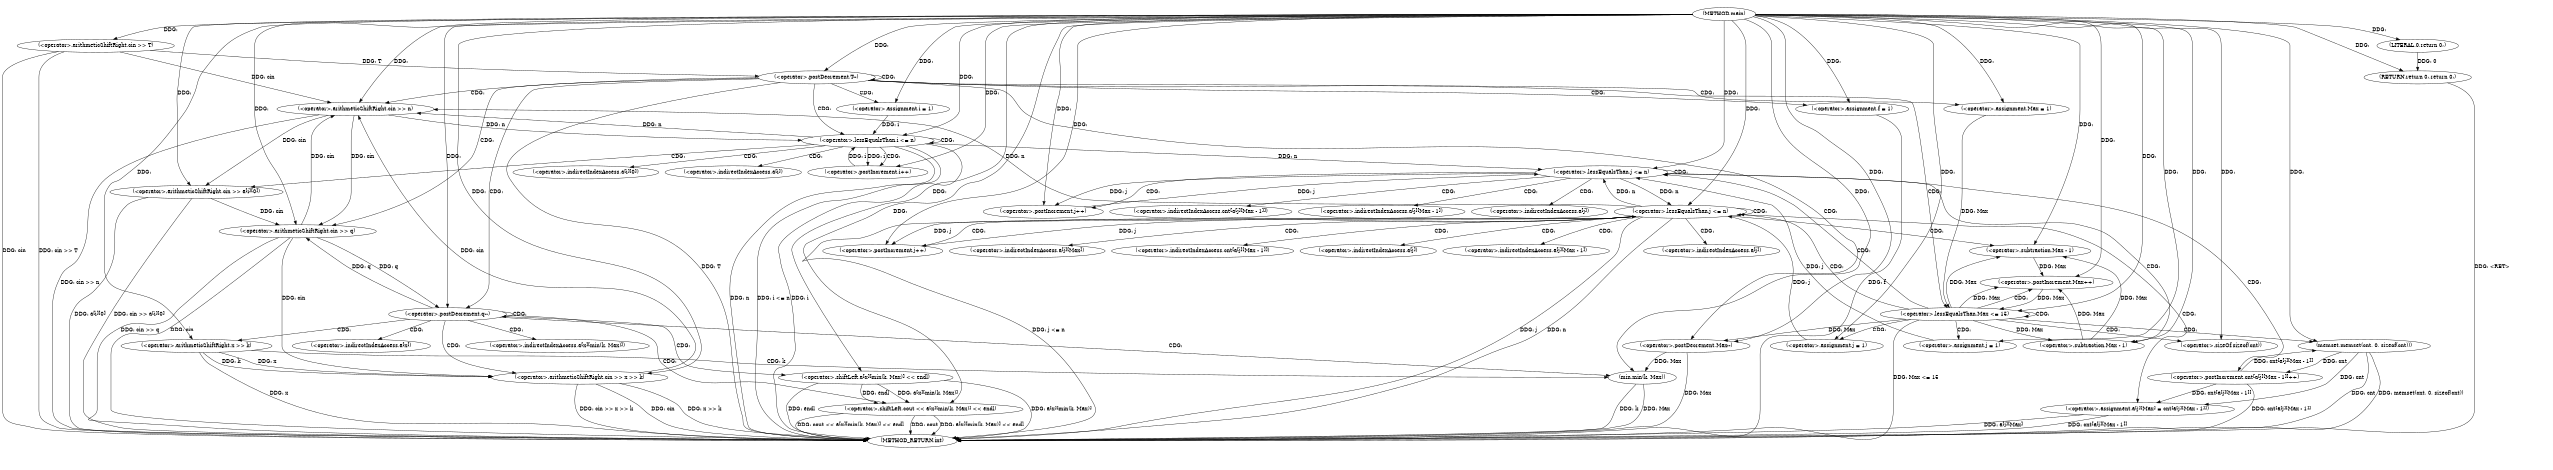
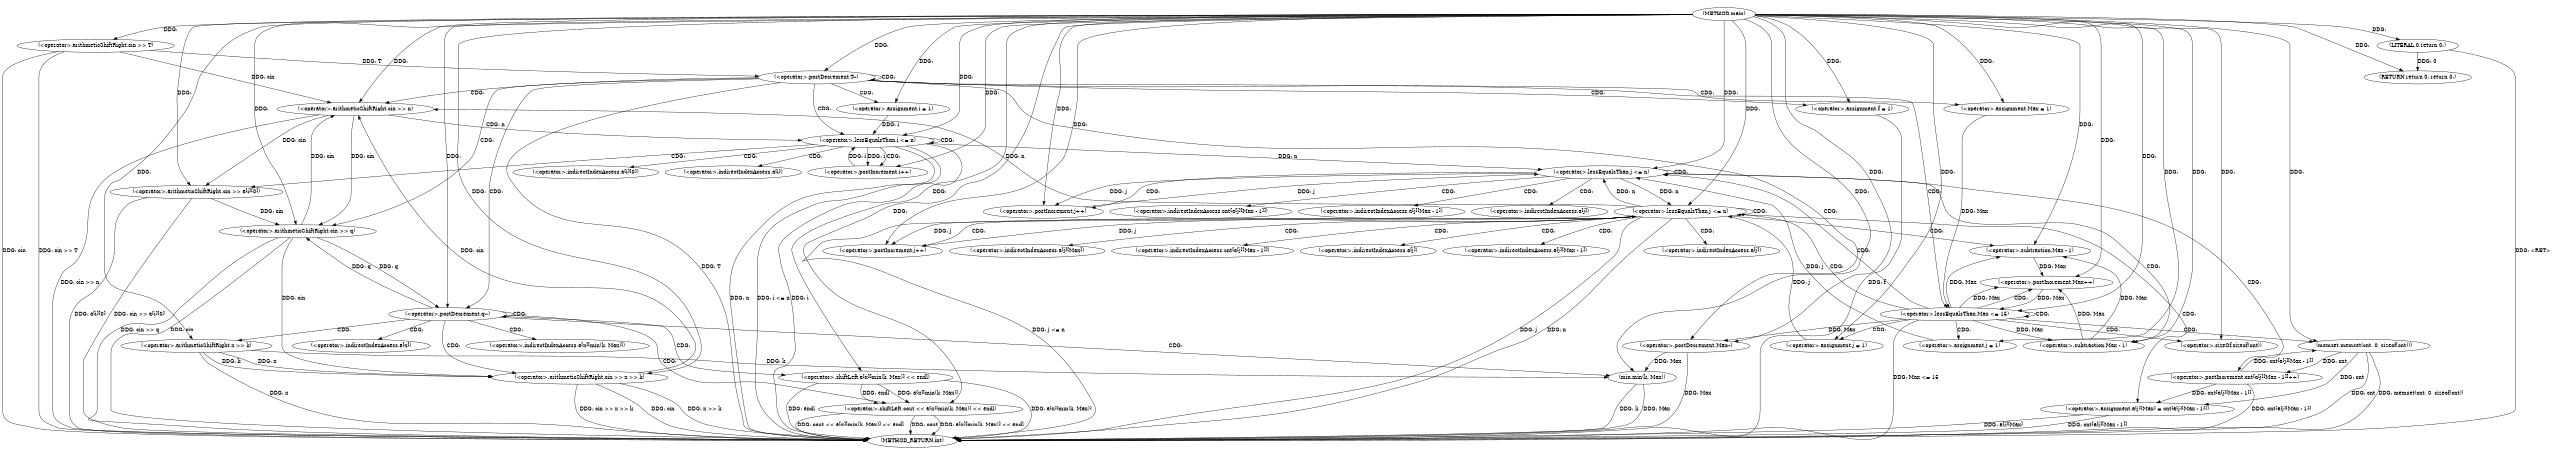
(496, 125) -> (496, 125)
(617, 125) -> none
(776, 362) -> (776, 362)
(2359, 431) -> (2139, 434)
